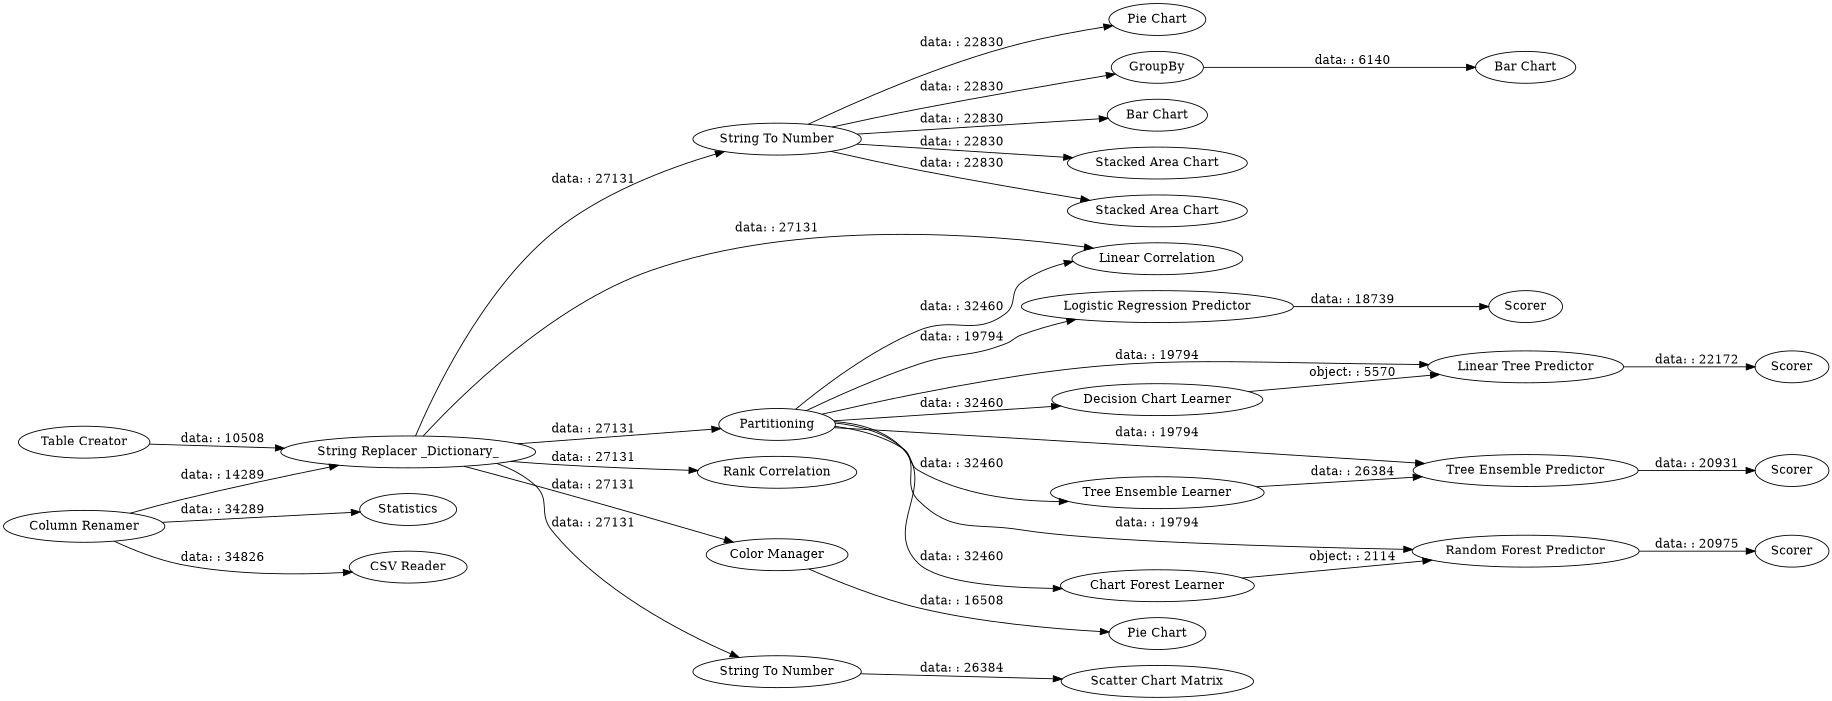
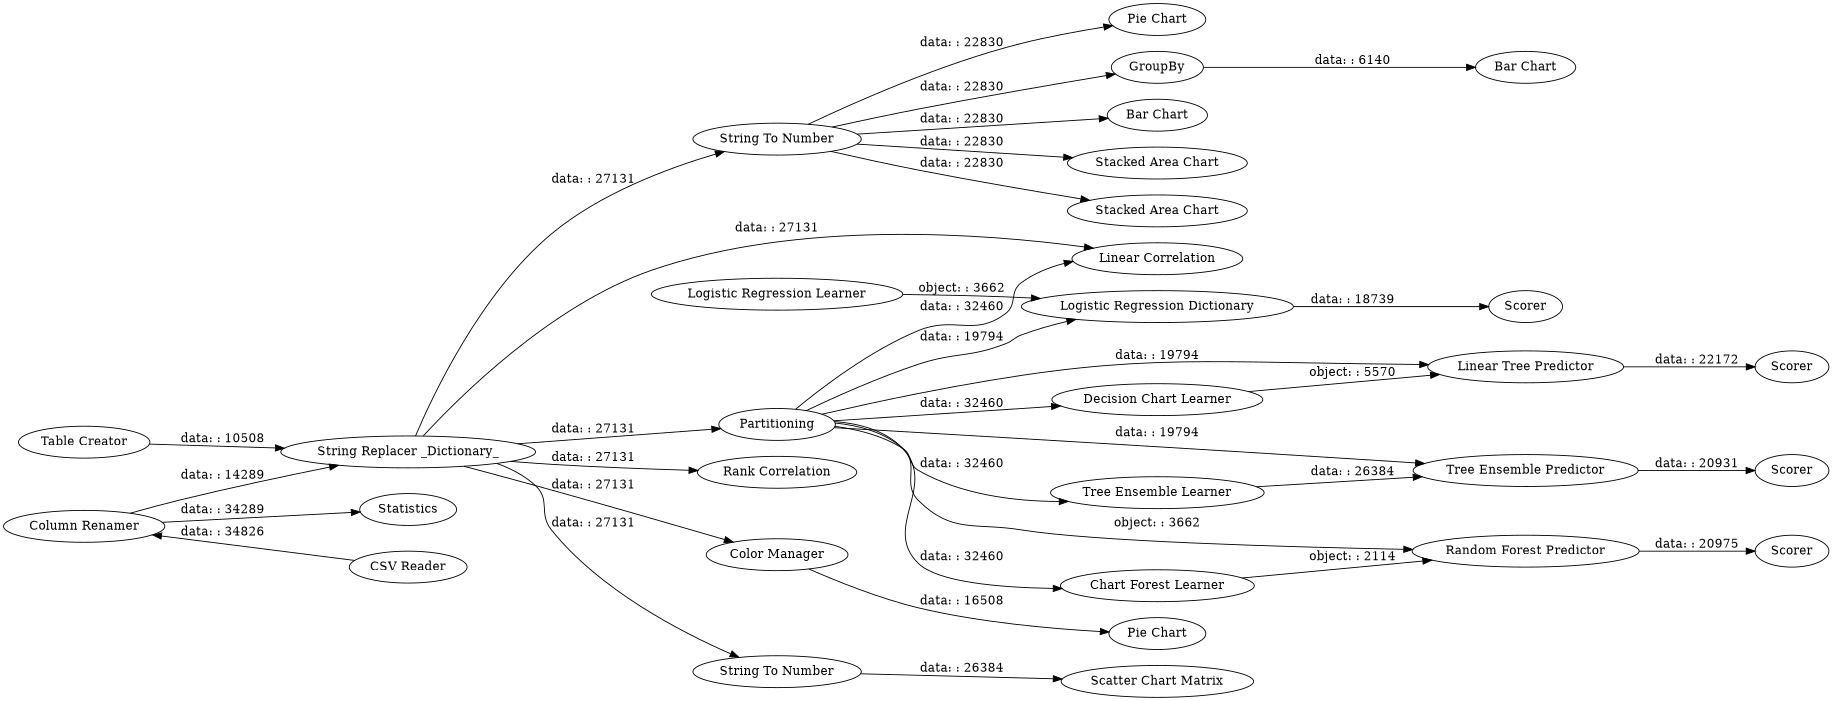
none -> (777, 294)
(1157, 307) -> (1157, 307)
(1157, 523) -> (1157, 523)
(227, 571) -> (258, 548)
